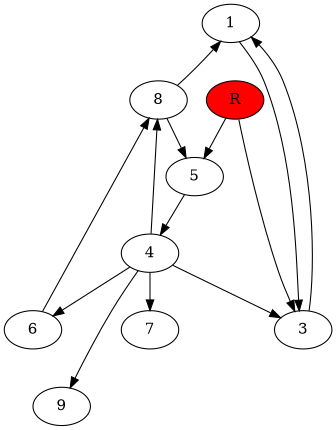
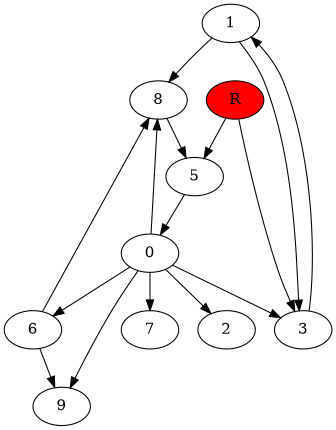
(196, 68) -> (194, 56)
(150, 253) -> (150, 253)
none -> (227, 330)
none -> (45, 363)
